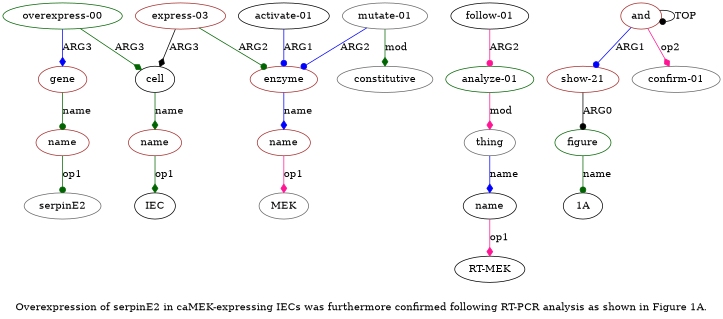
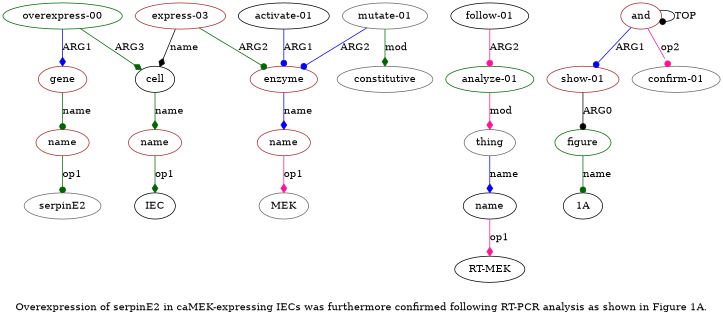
(656, 44) -> (656, 44)
(78, 48) -> (78, 48)
(184, 48) -> (184, 48)
(583, 79) -> (583, 79)
